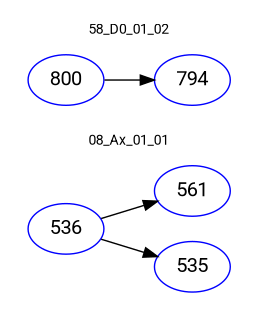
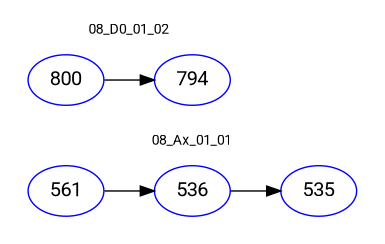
(129, 30) -> (129, 30)
(123, 212) -> (122, 191)
